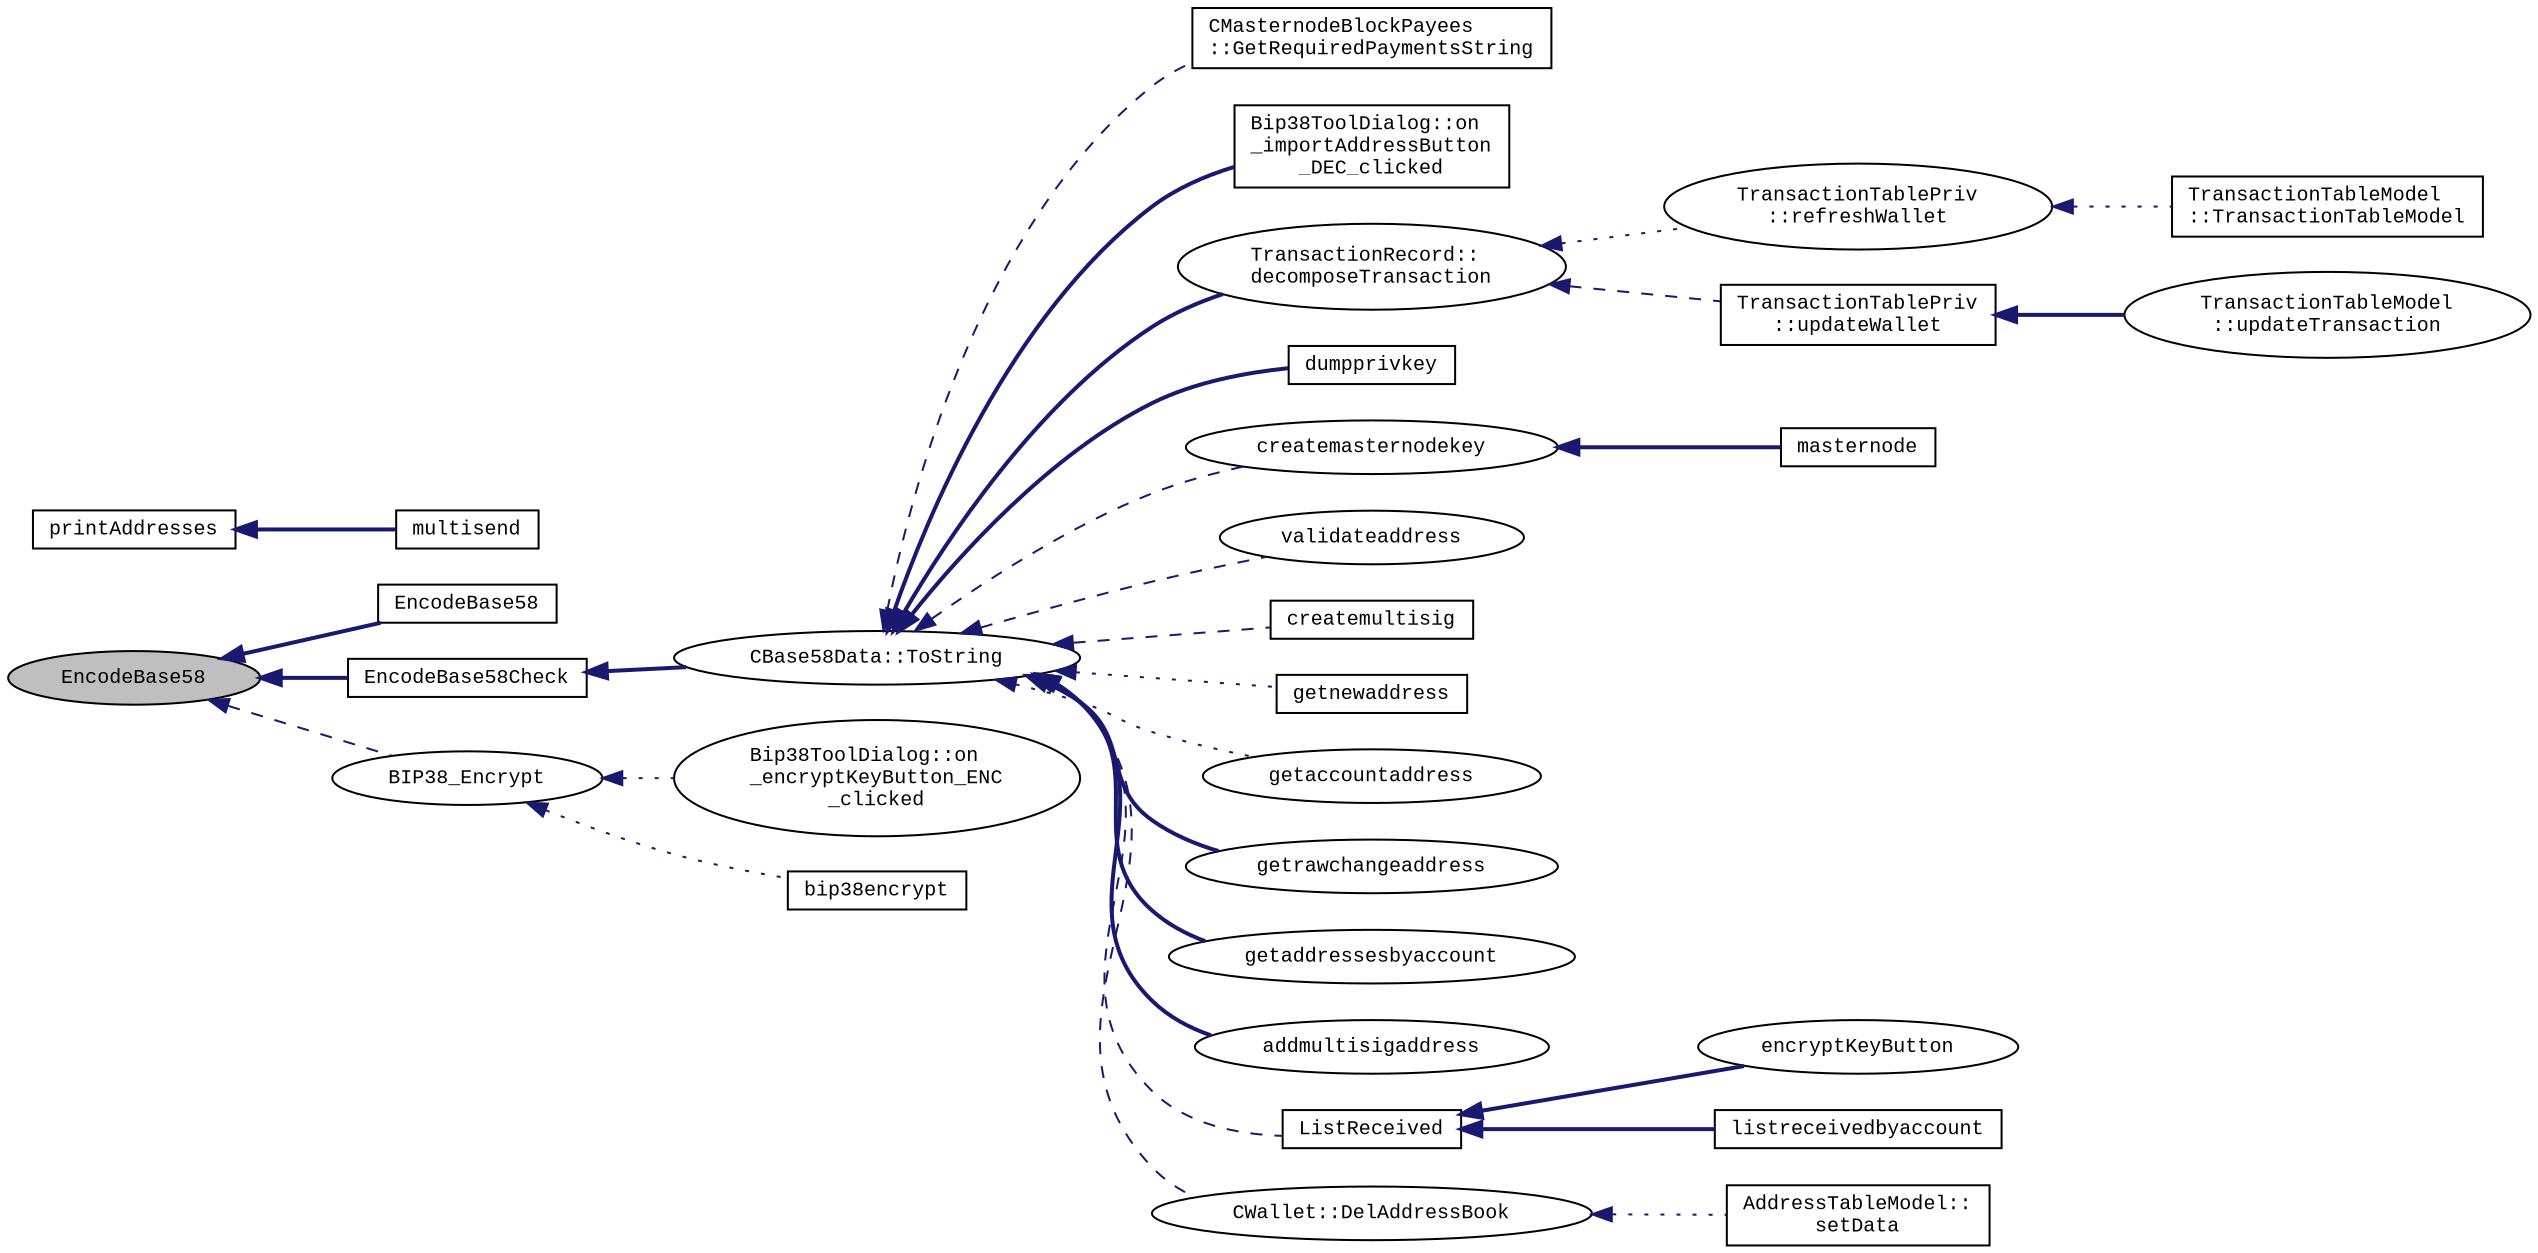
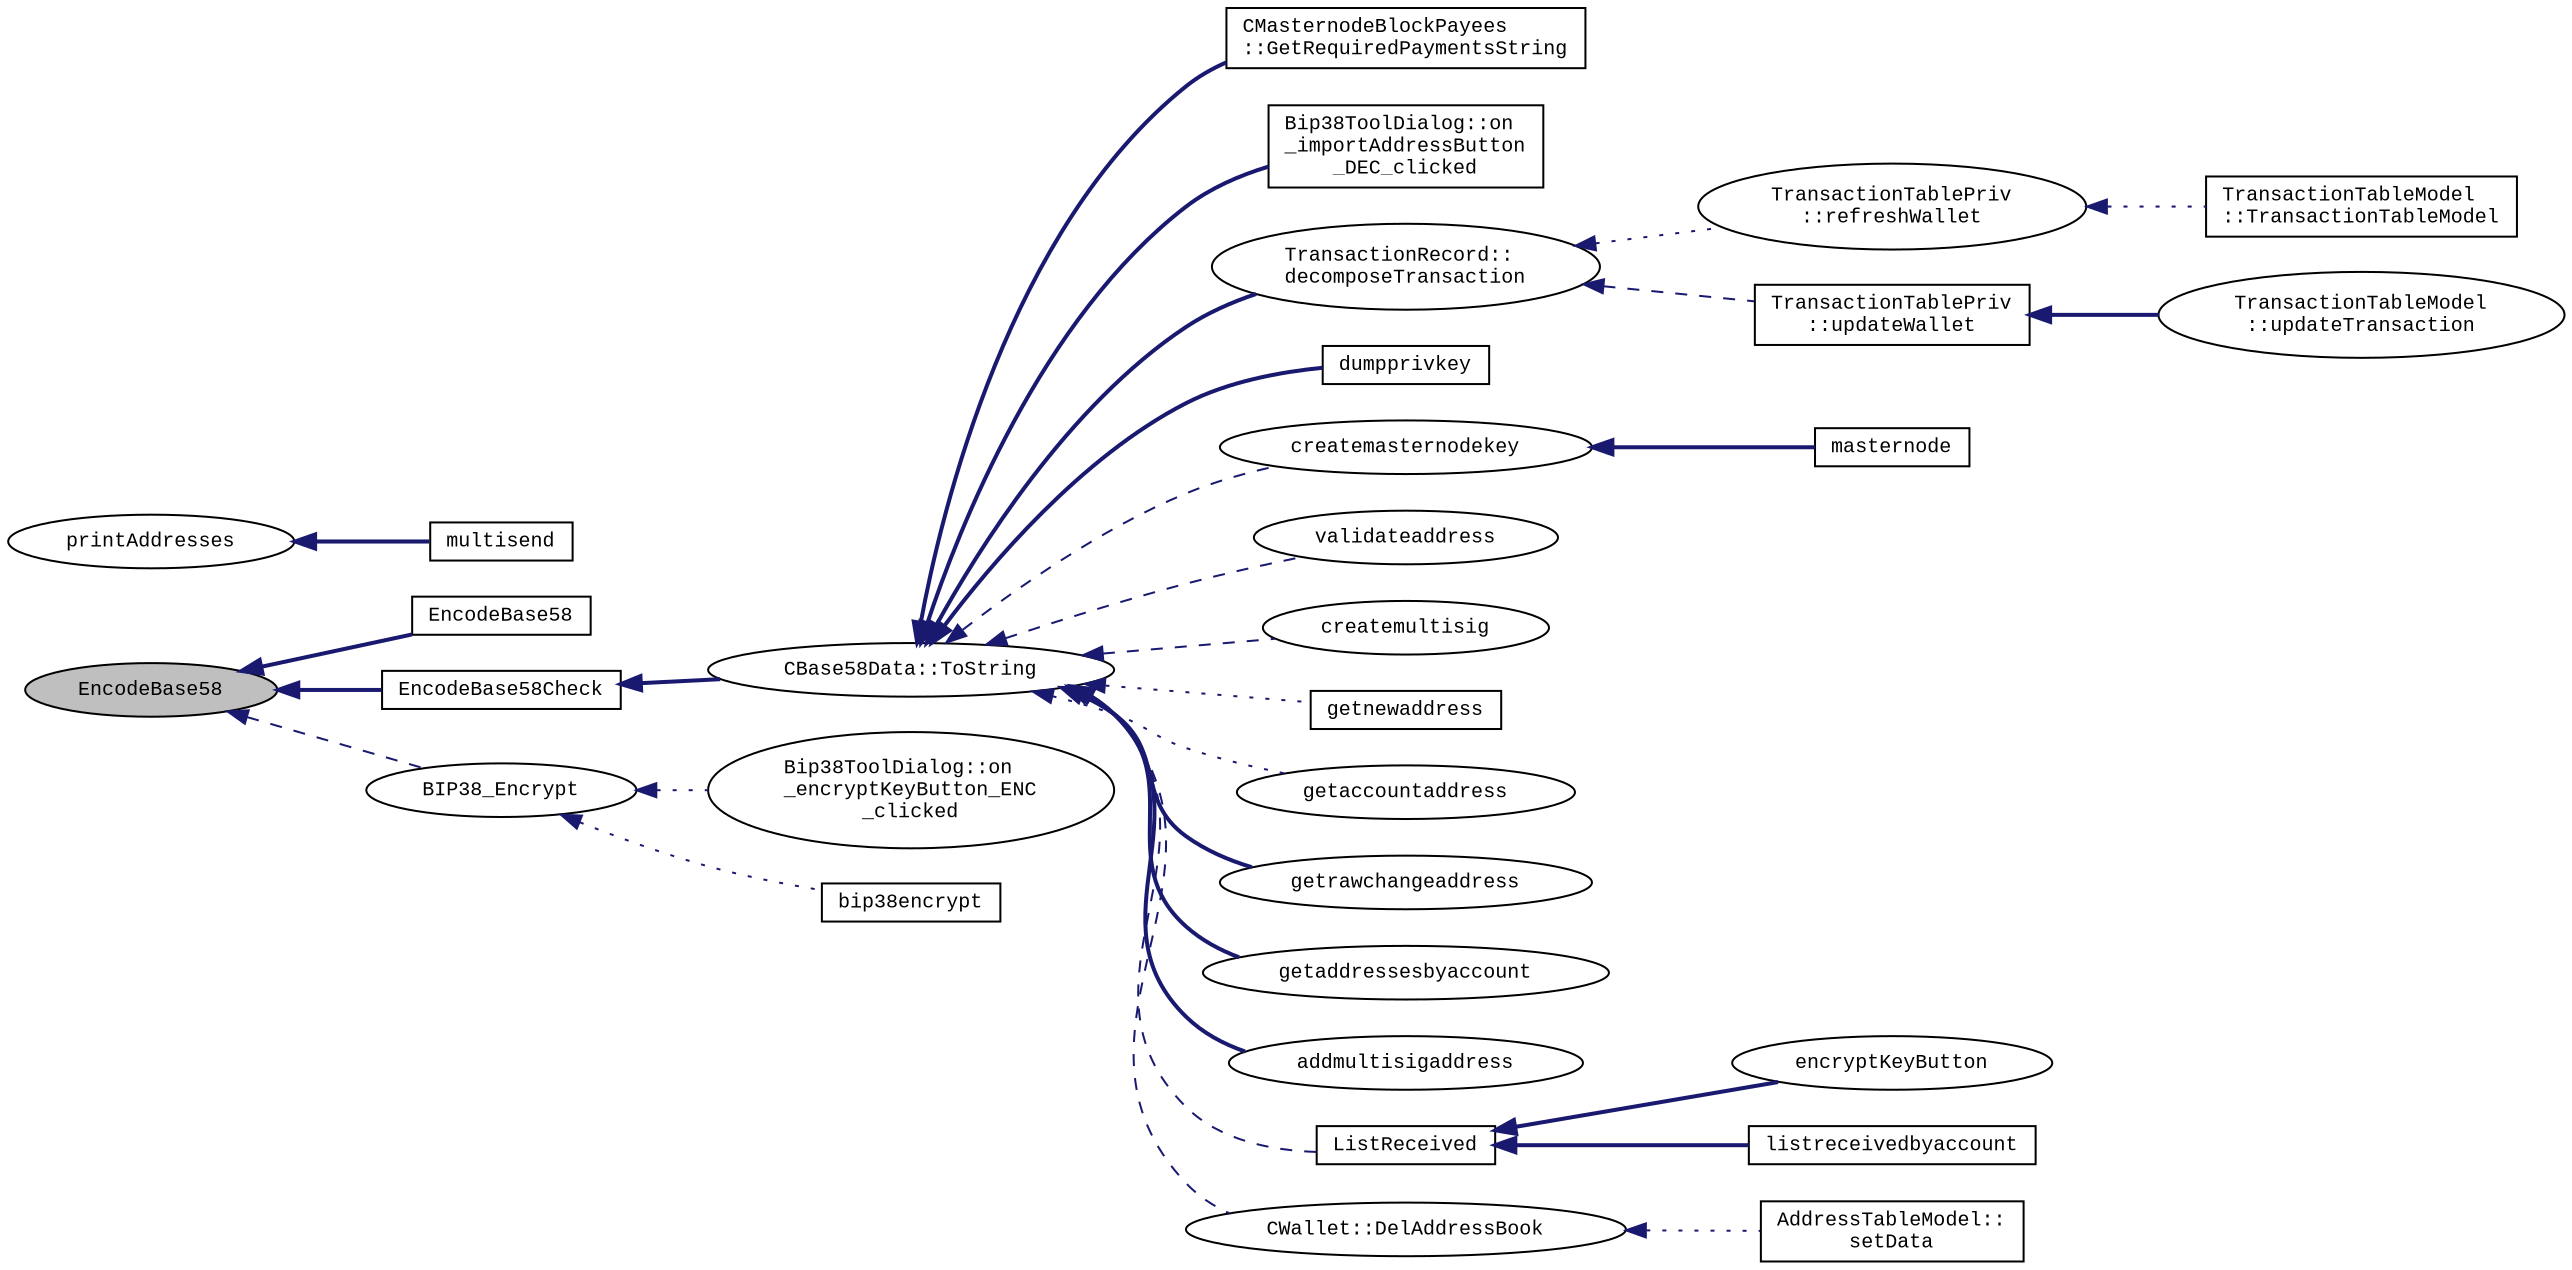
(988, 305) -> (1020, 311)
(134, 529) -> (151, 542)
(1372, 620) -> (1406, 628)
